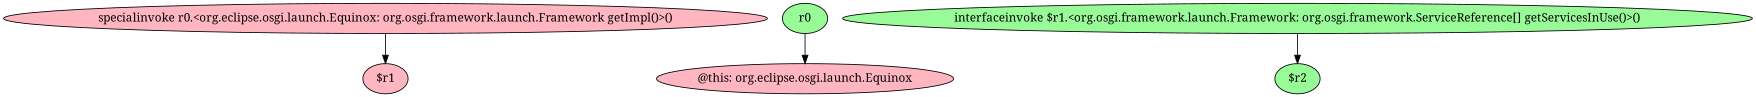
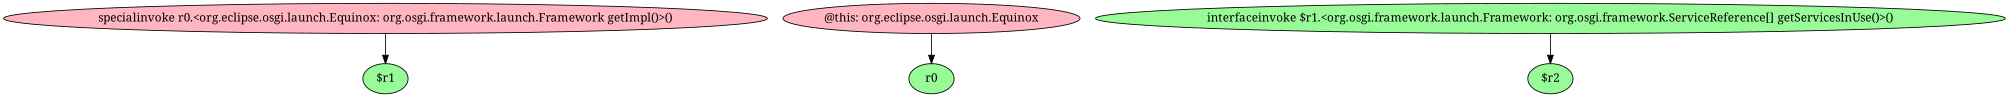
(805, 44) -> (932, 44)
(385, 79) -> (385, 79)
